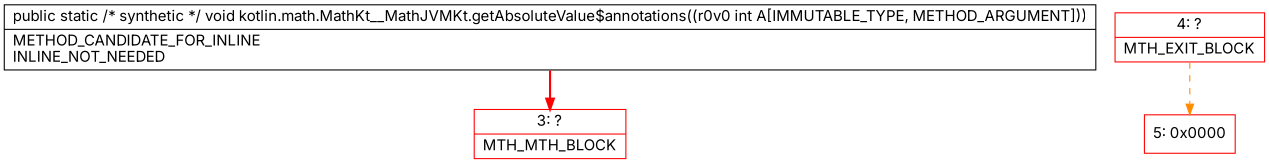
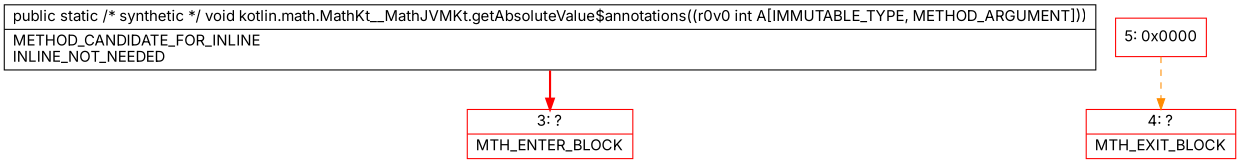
(1190, 83) -> (1161, 78)
(550, 146) -> (550, 146)
